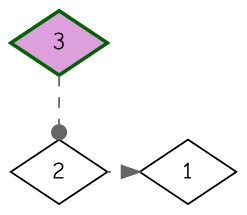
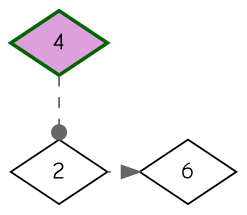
(59, 43) -> (59, 43)
(188, 172) -> (188, 172)
